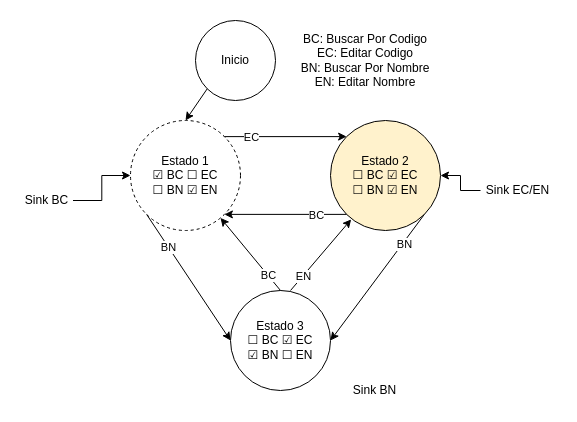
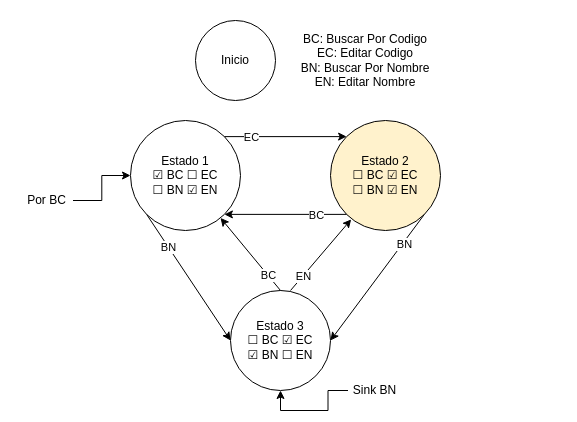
(198, 102) -> none
(186, 176) -> (186, 176)
(461, 187) -> none
(518, 191) -> none
(47, 201) -> (47, 201)
none -> (318, 411)
